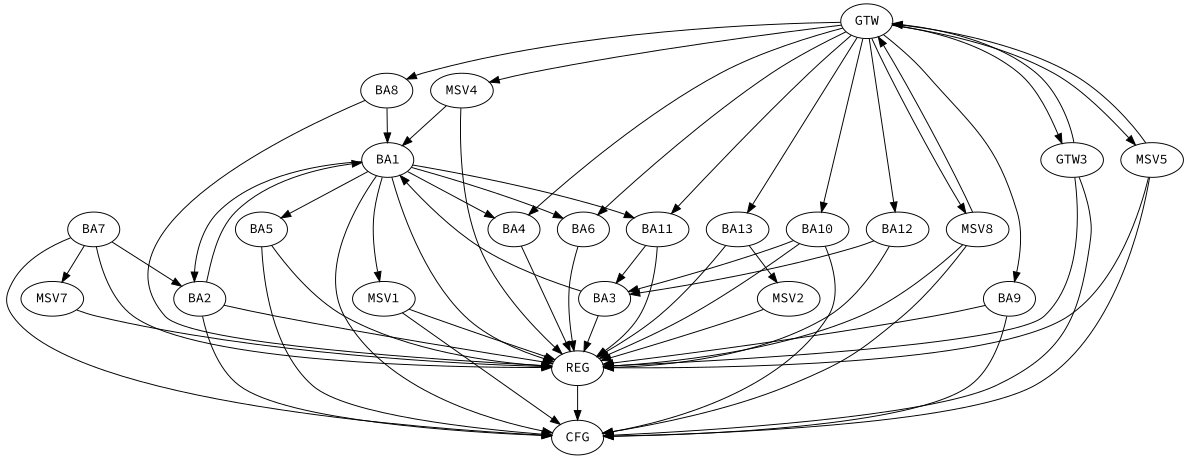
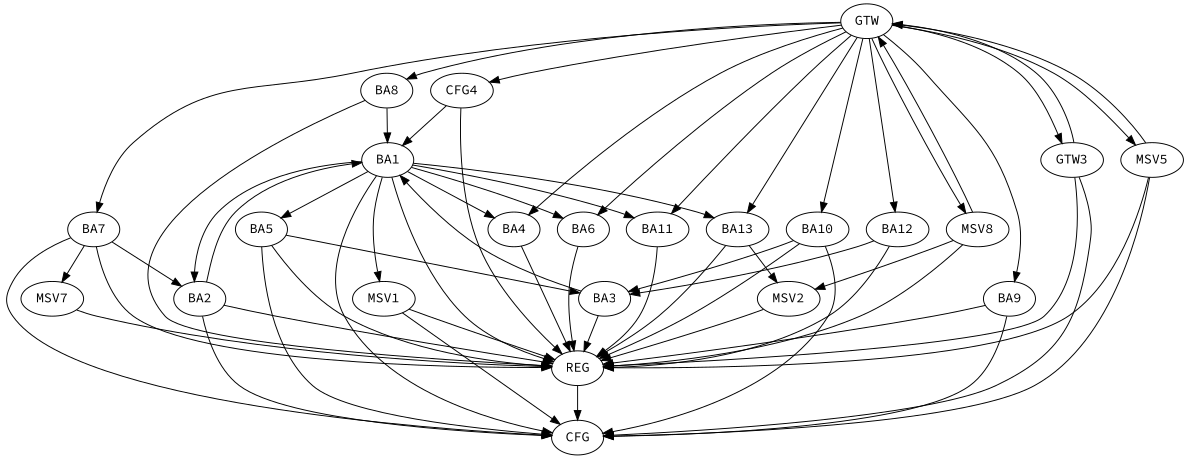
none -> (445, 57)
(462, 91) -> (462, 91)
none -> (553, 181)
(634, 260) -> (435, 265)
(810, 376) -> (889, 264)
